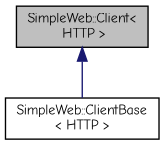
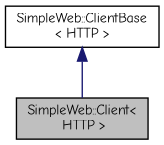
(82, 80) -> (82, 80)
